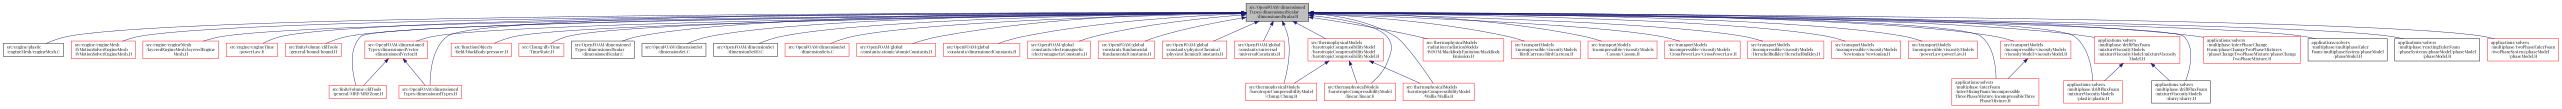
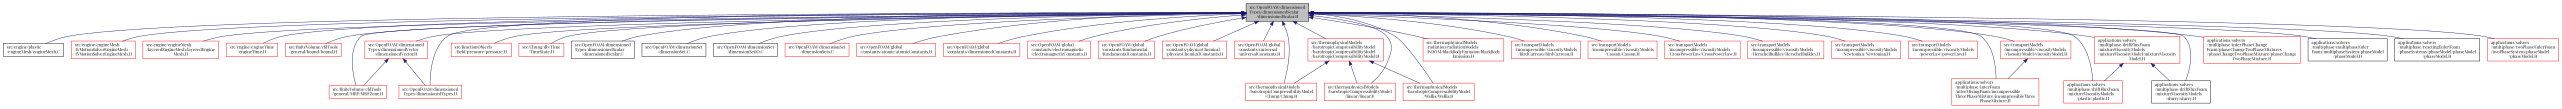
(252, 50) -> (252, 50)
(481, 50) -> (481, 50)
